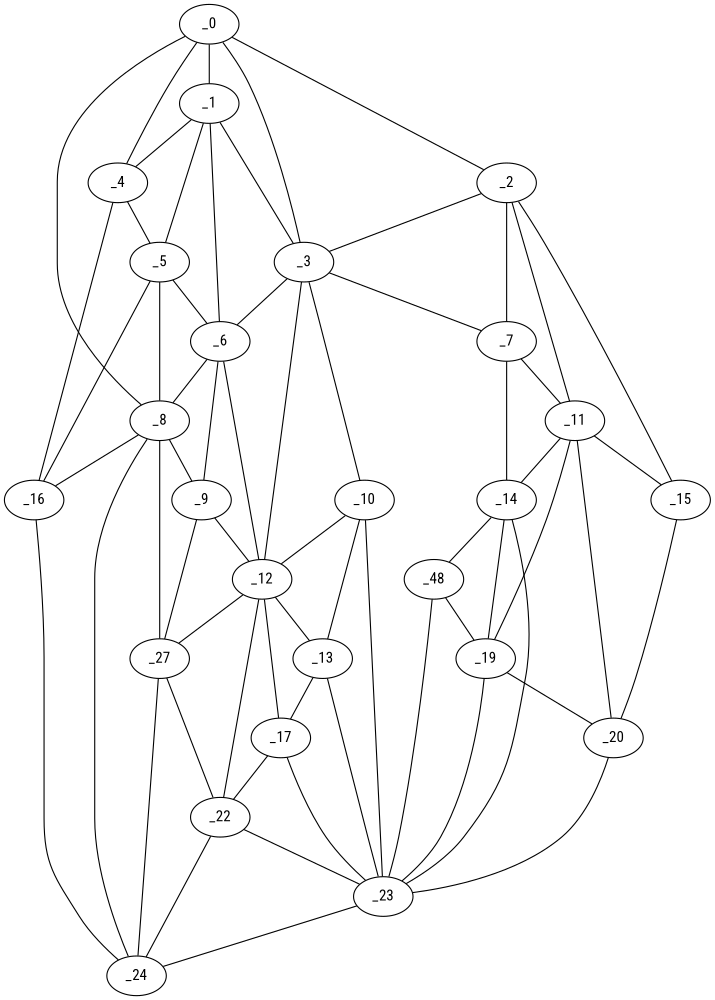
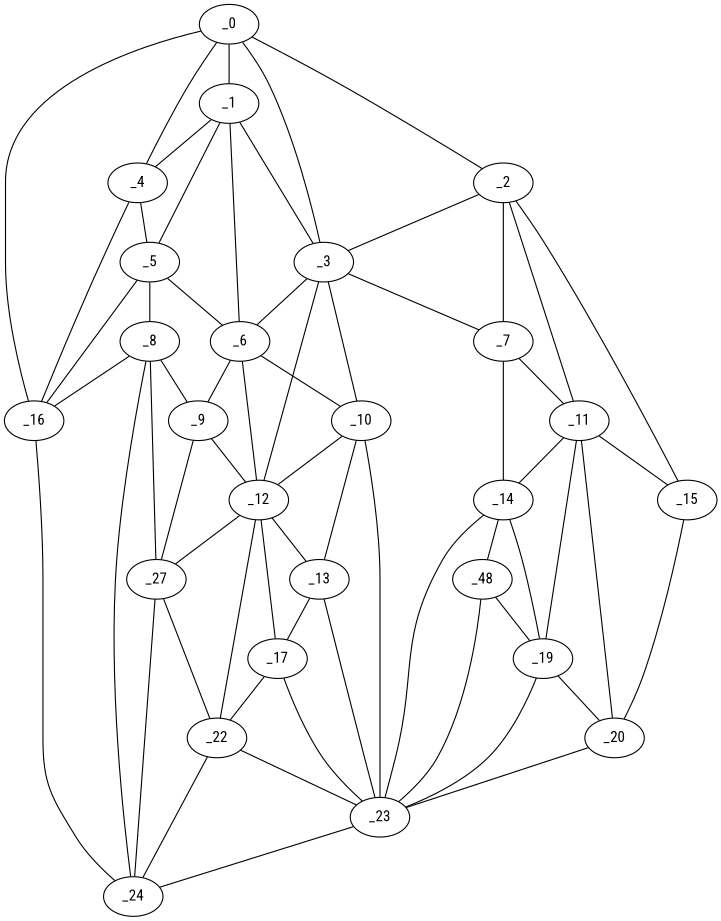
(57, 206) -> (9, 161)
(190, 381) -> (301, 381)
